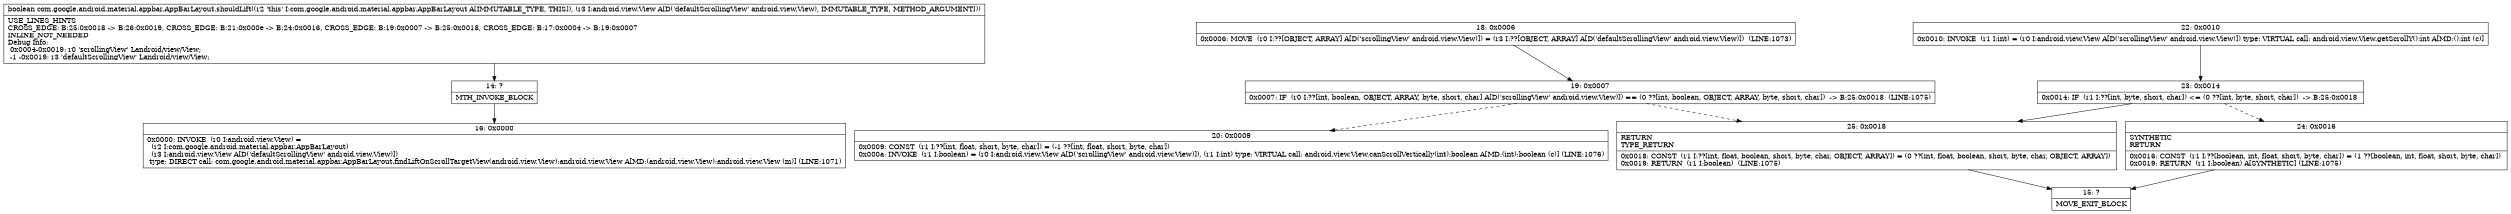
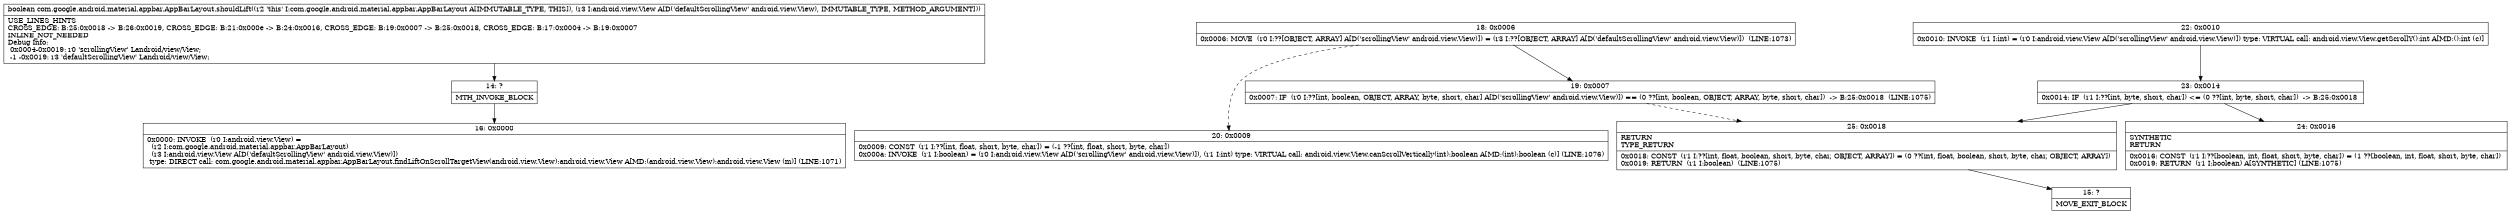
(2242, 111) -> (2242, 111)
(1426, 117) -> (1274, 63)
(2175, 179) -> none
